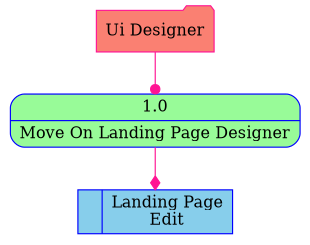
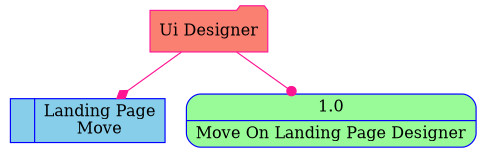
(155, 162) -> (155, 71)
(167, 220) -> (100, 129)
